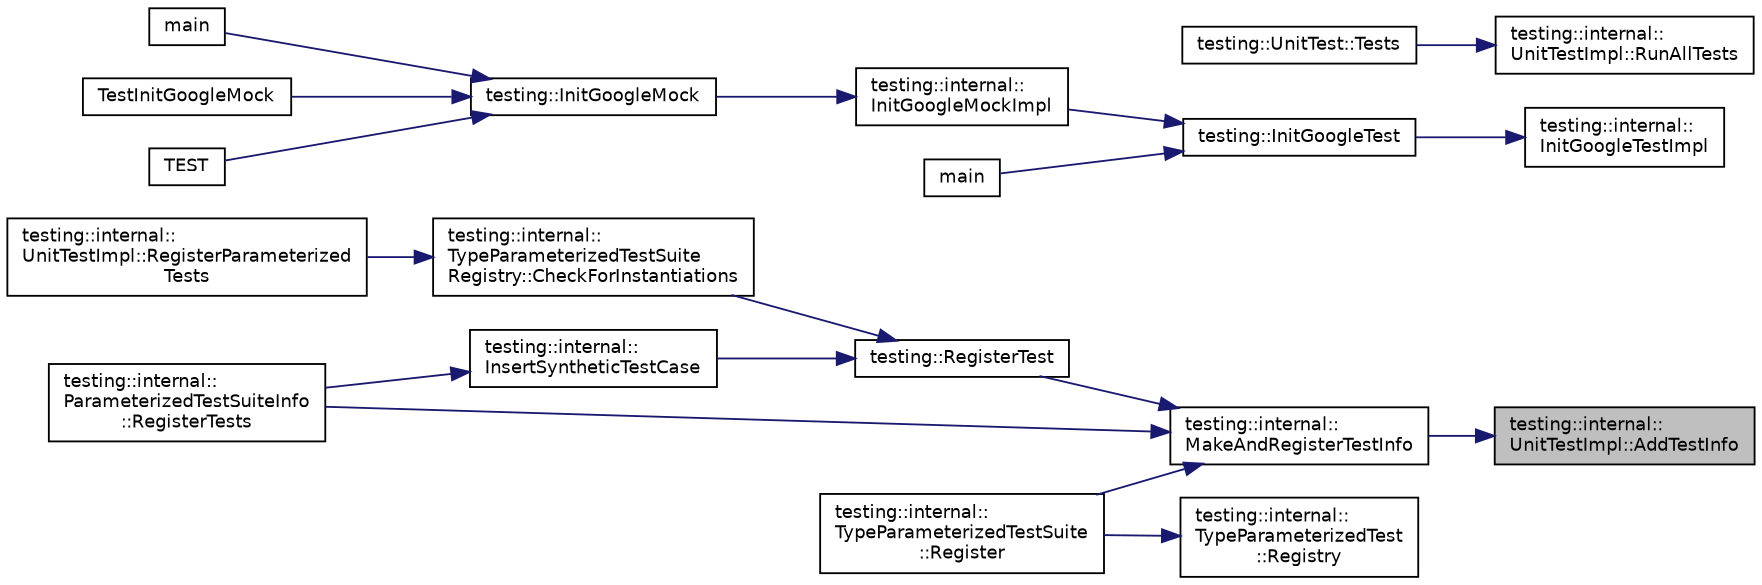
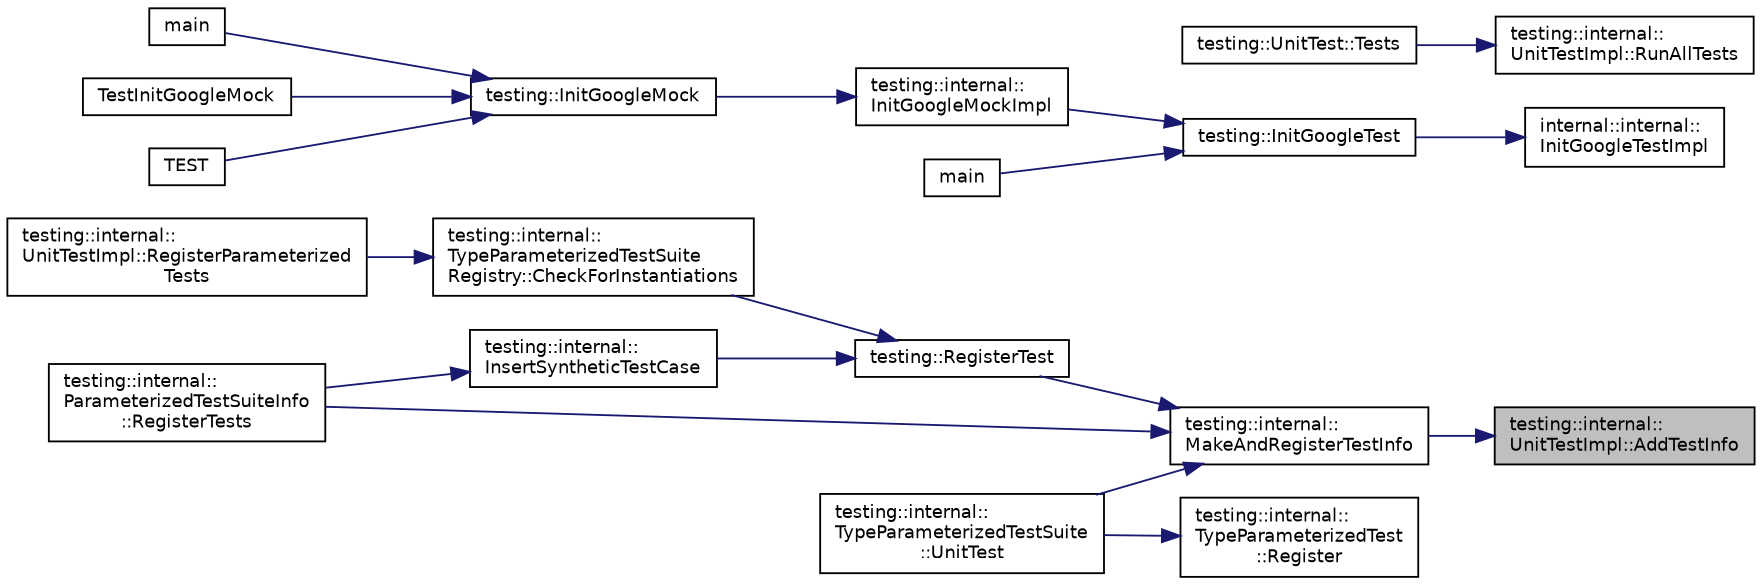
(1625, 137) -> (1625, 137)
(962, 534) -> (962, 534)
(1299, 537) -> (1299, 537)
